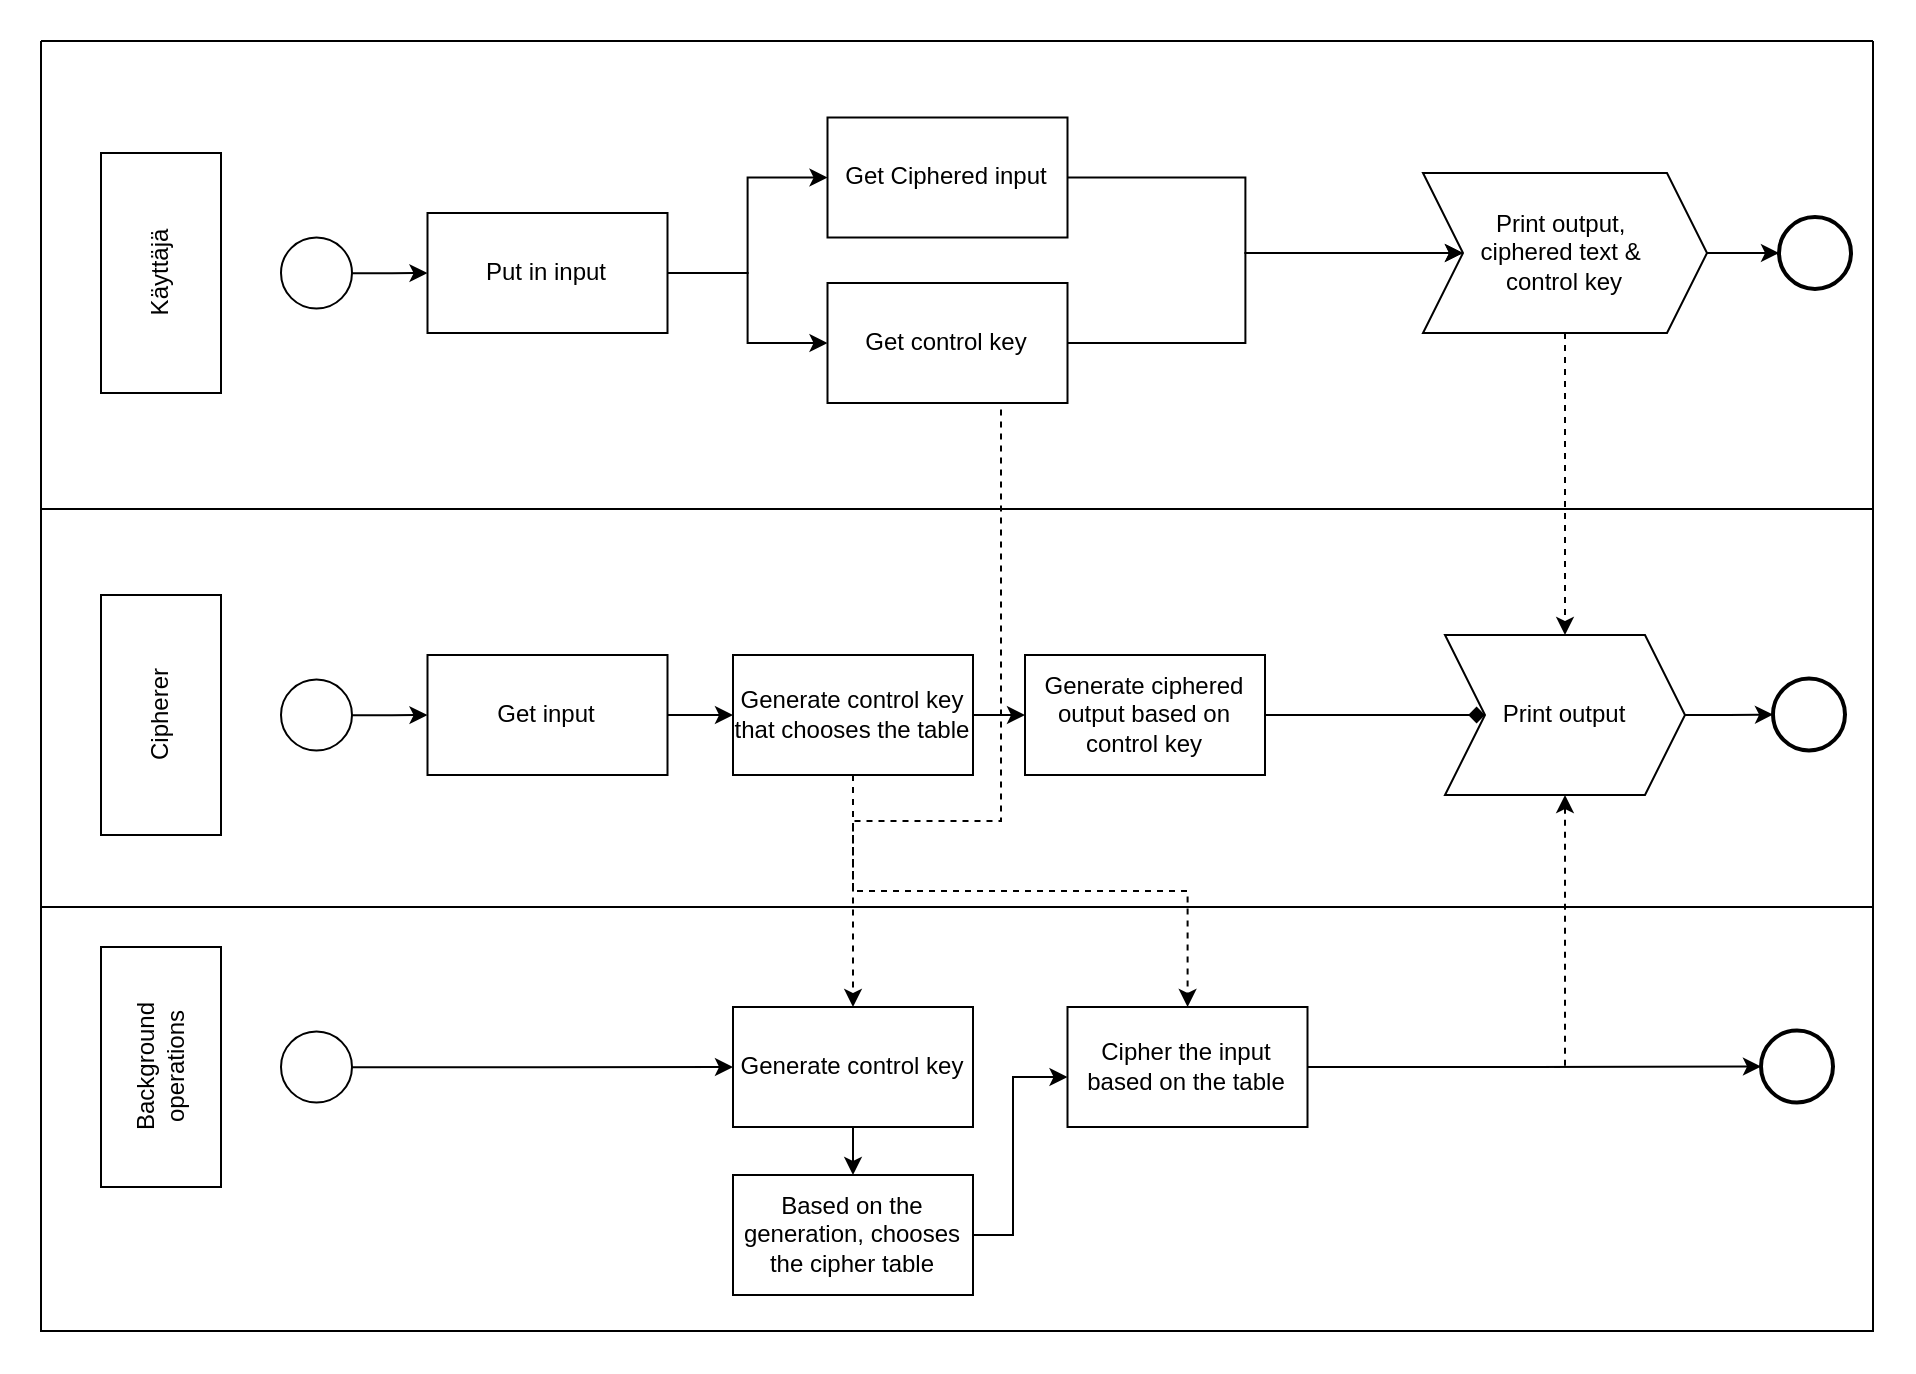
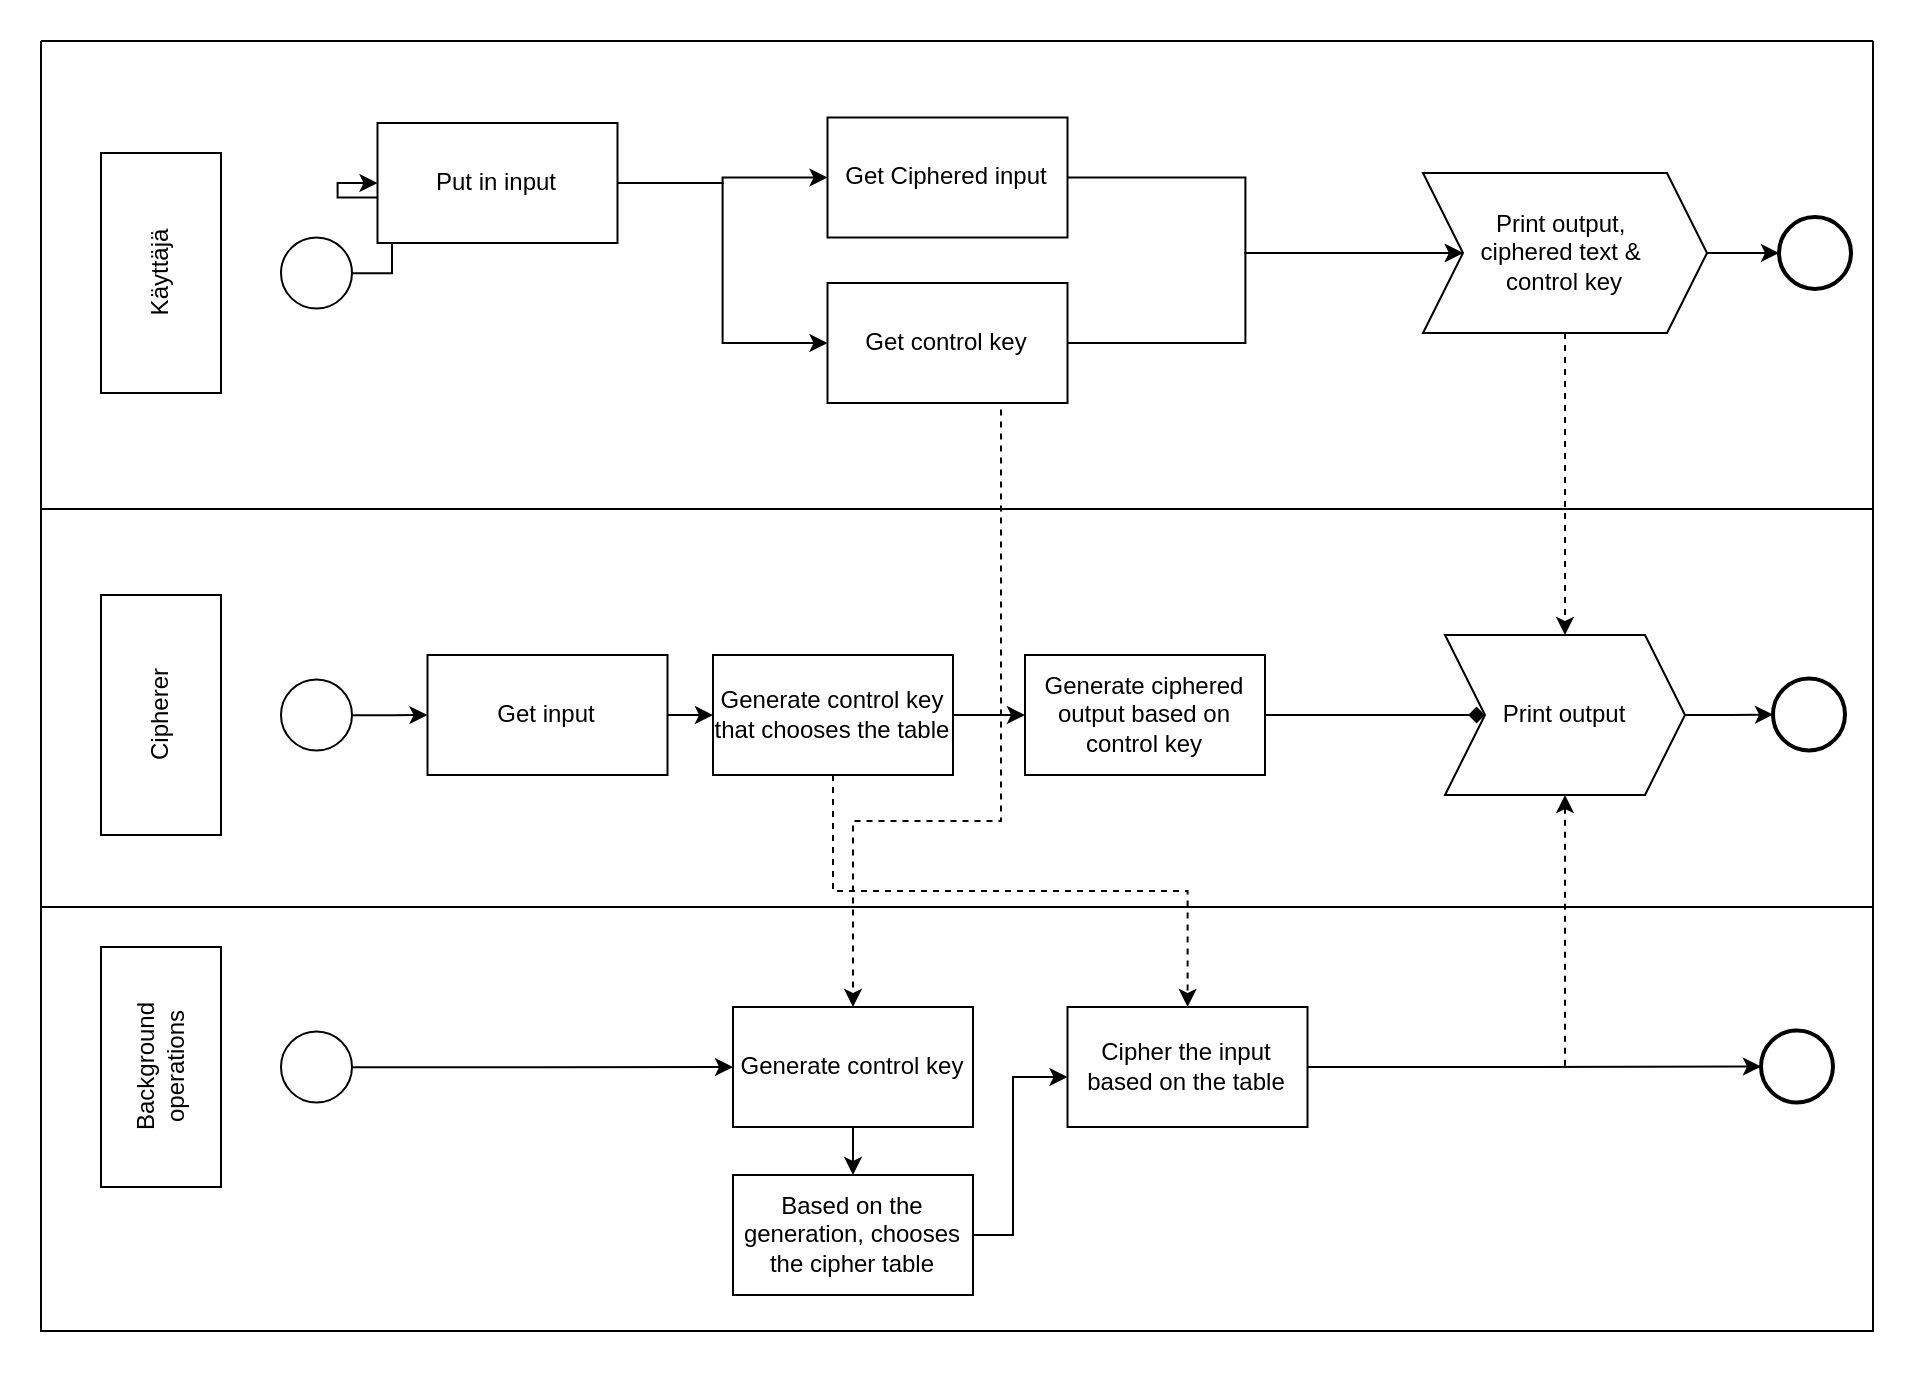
(548, 273) -> (498, 183)
(853, 715) -> (833, 715)
